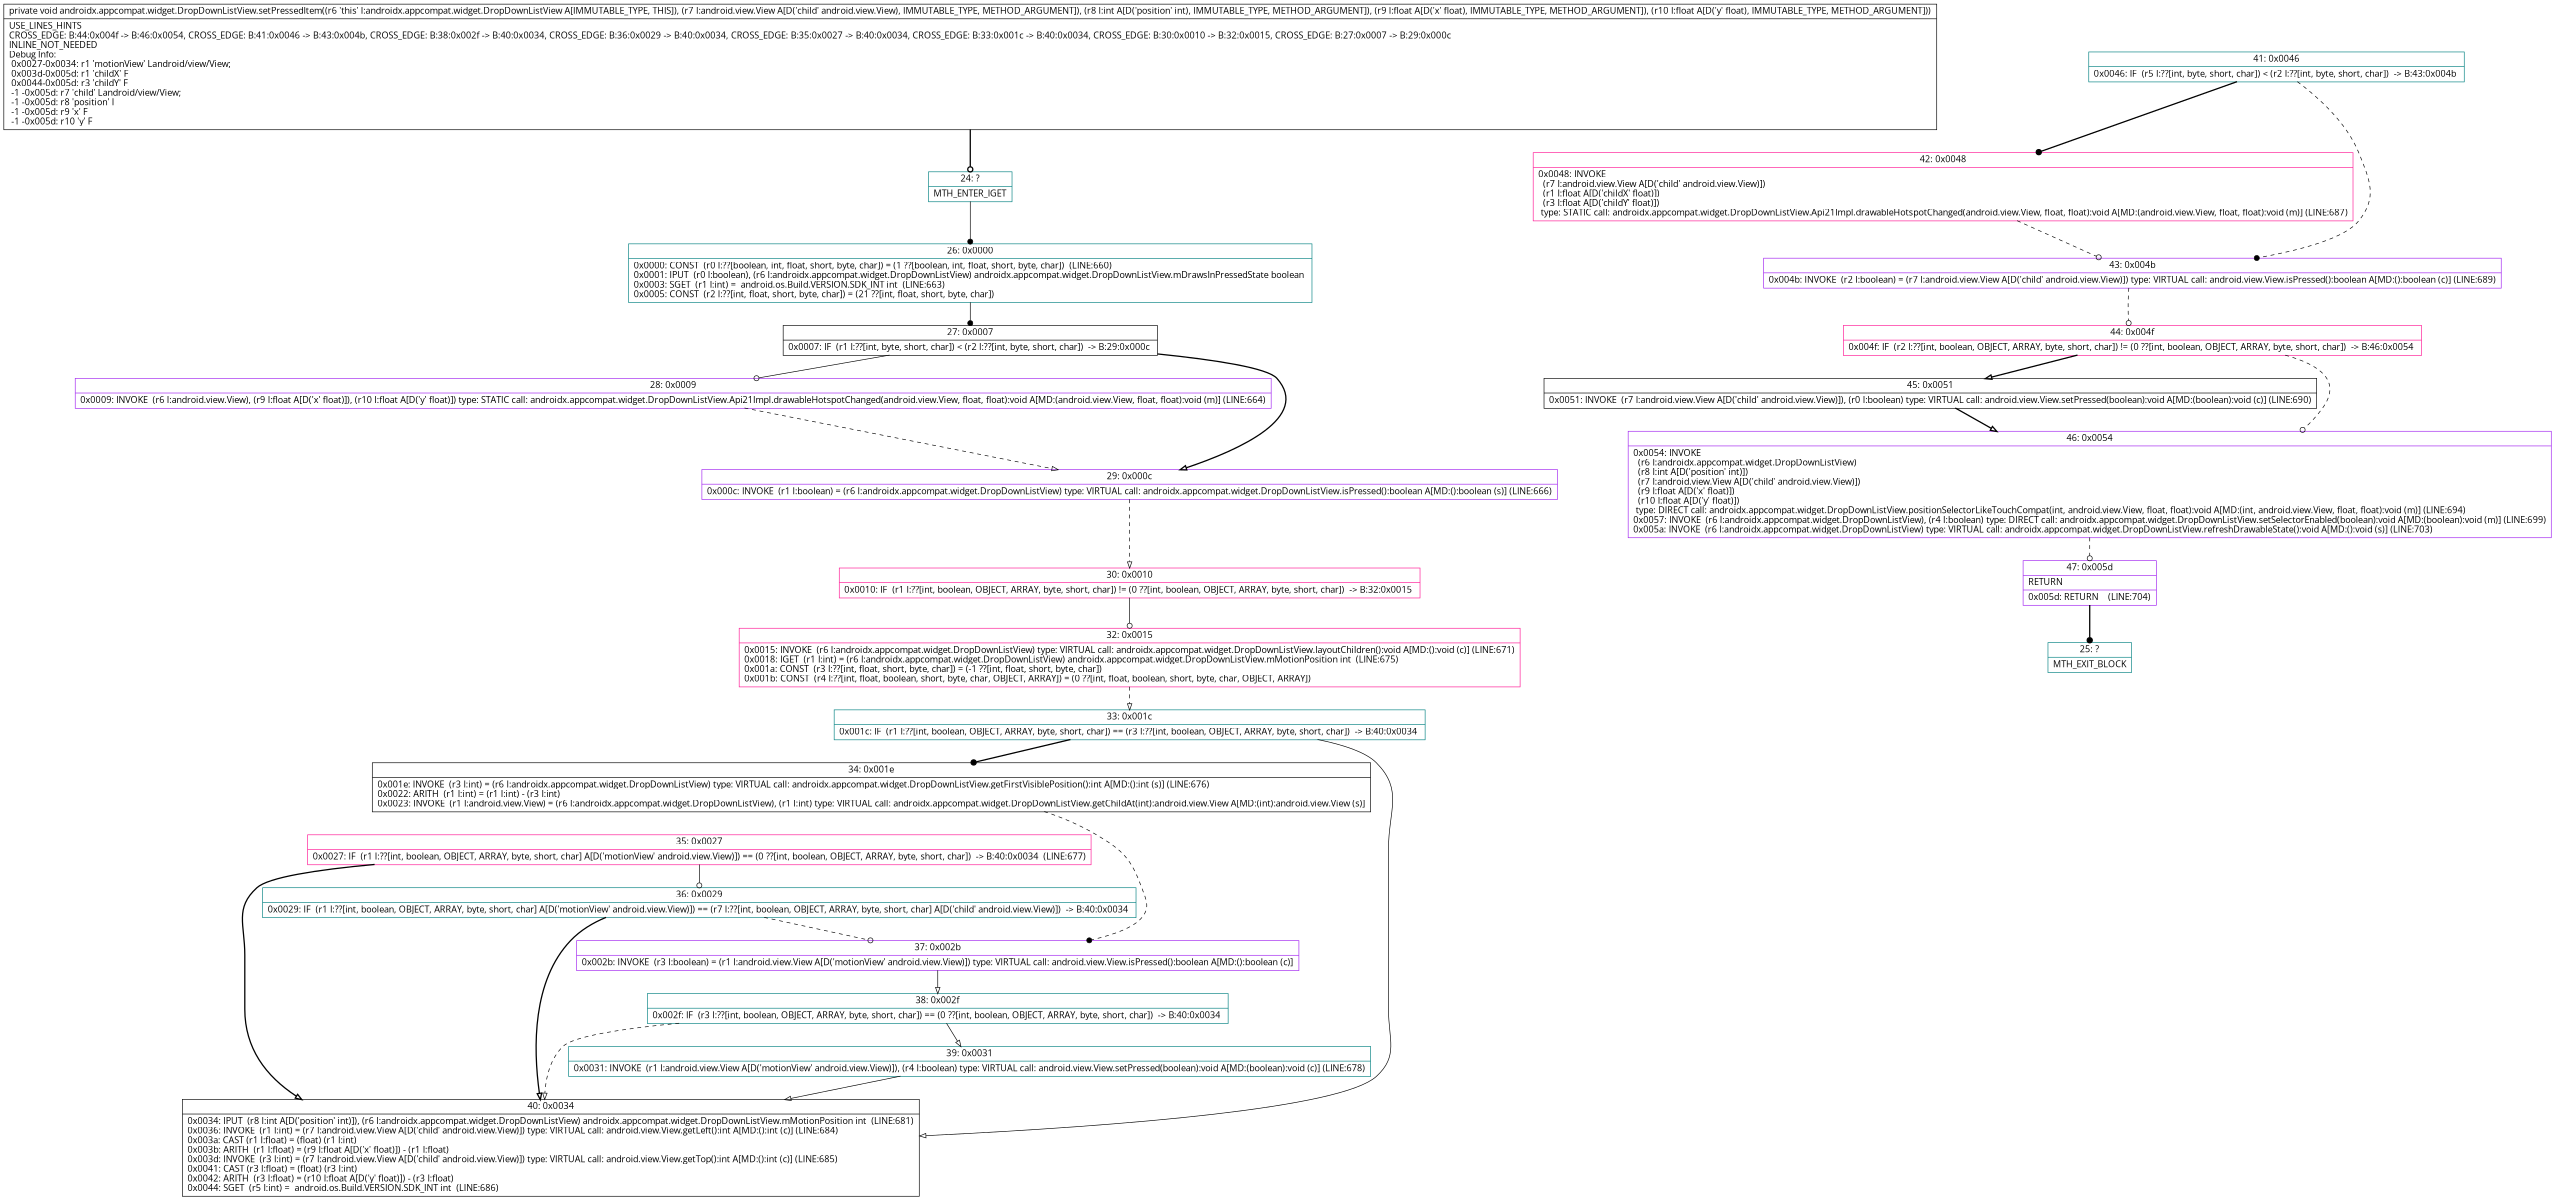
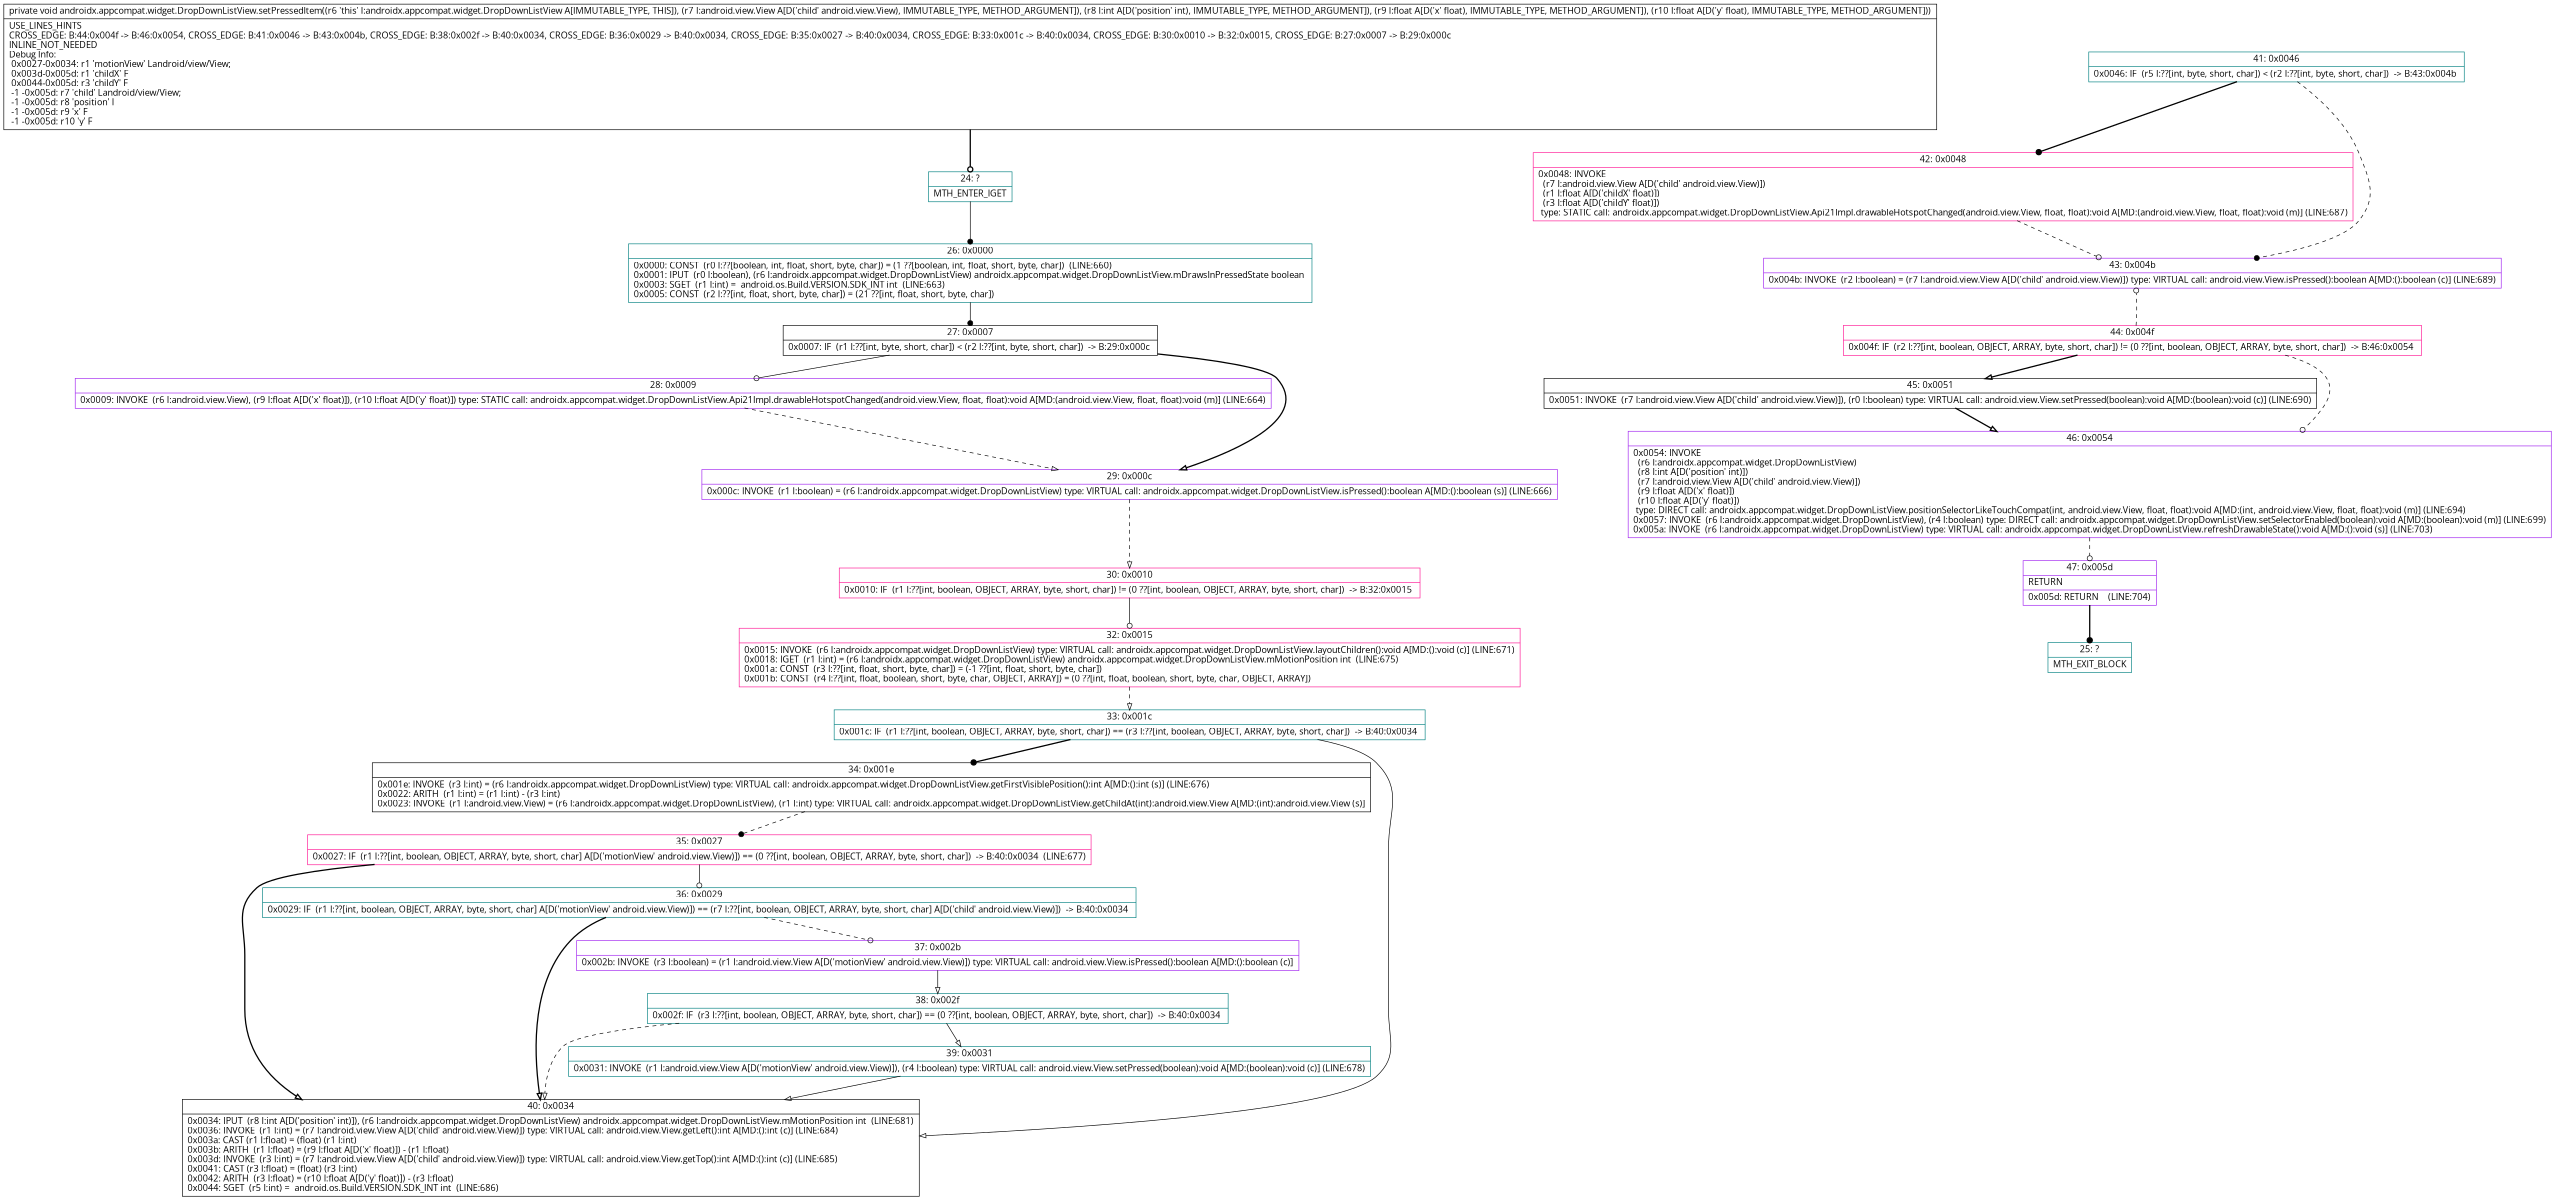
(2128, 304) -> (2137, 309)
(1133, 869) -> (774, 822)
